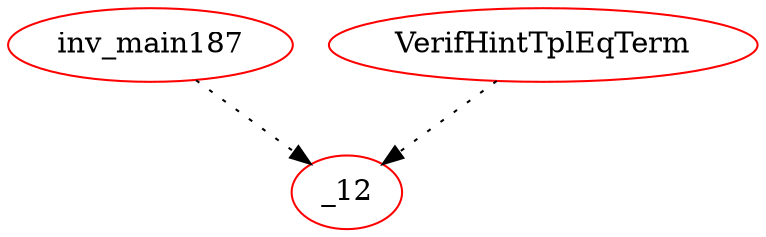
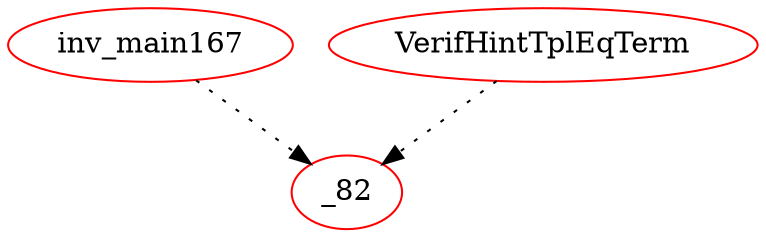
(150, 45) -> (150, 45)
(347, 192) -> (347, 192)
